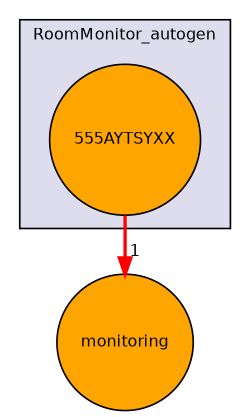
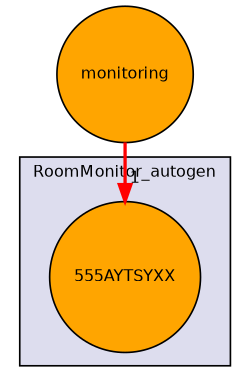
(125, 239) -> (125, 168)
